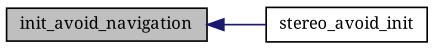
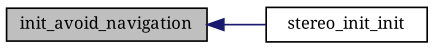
(347, 25) -> (347, 25)
